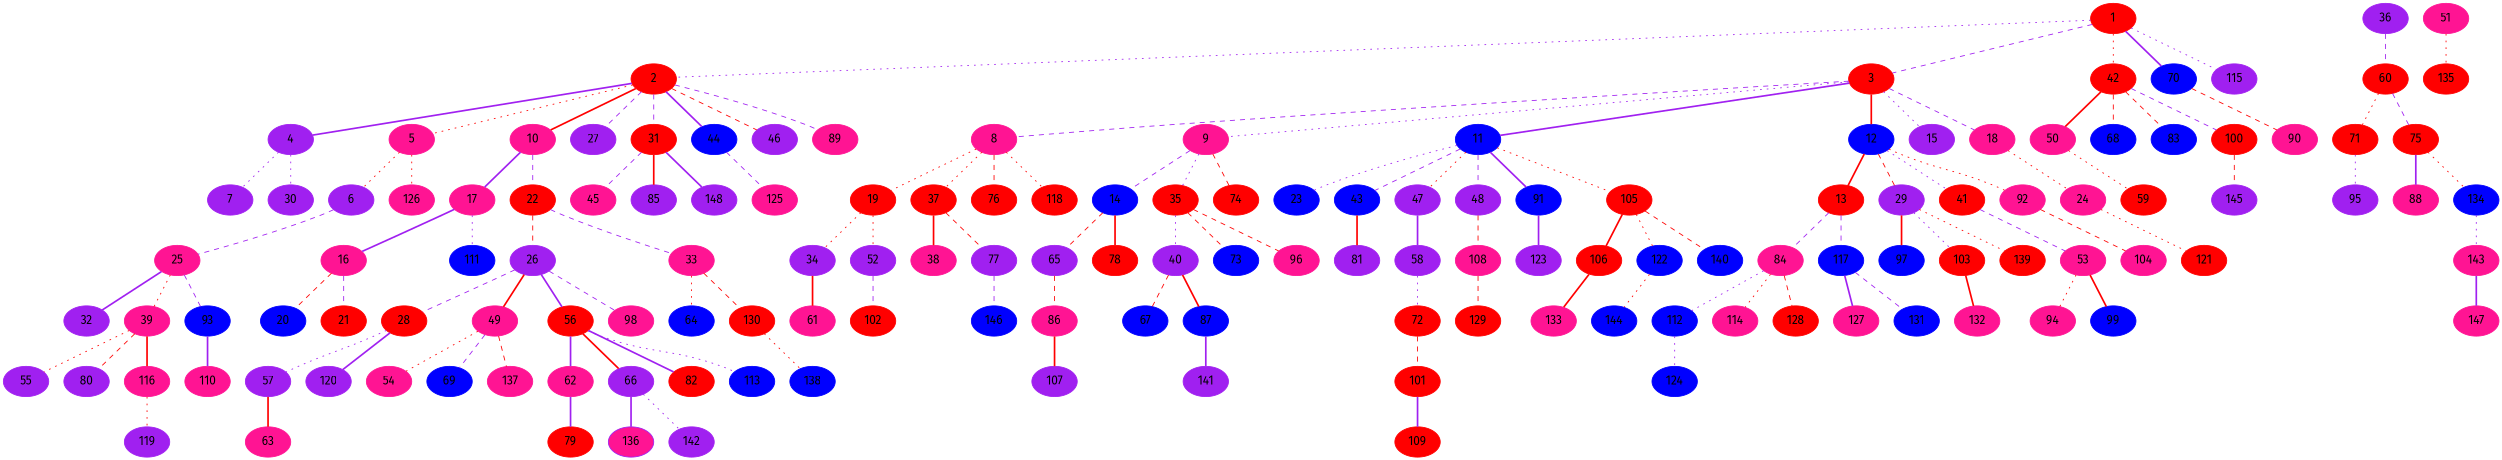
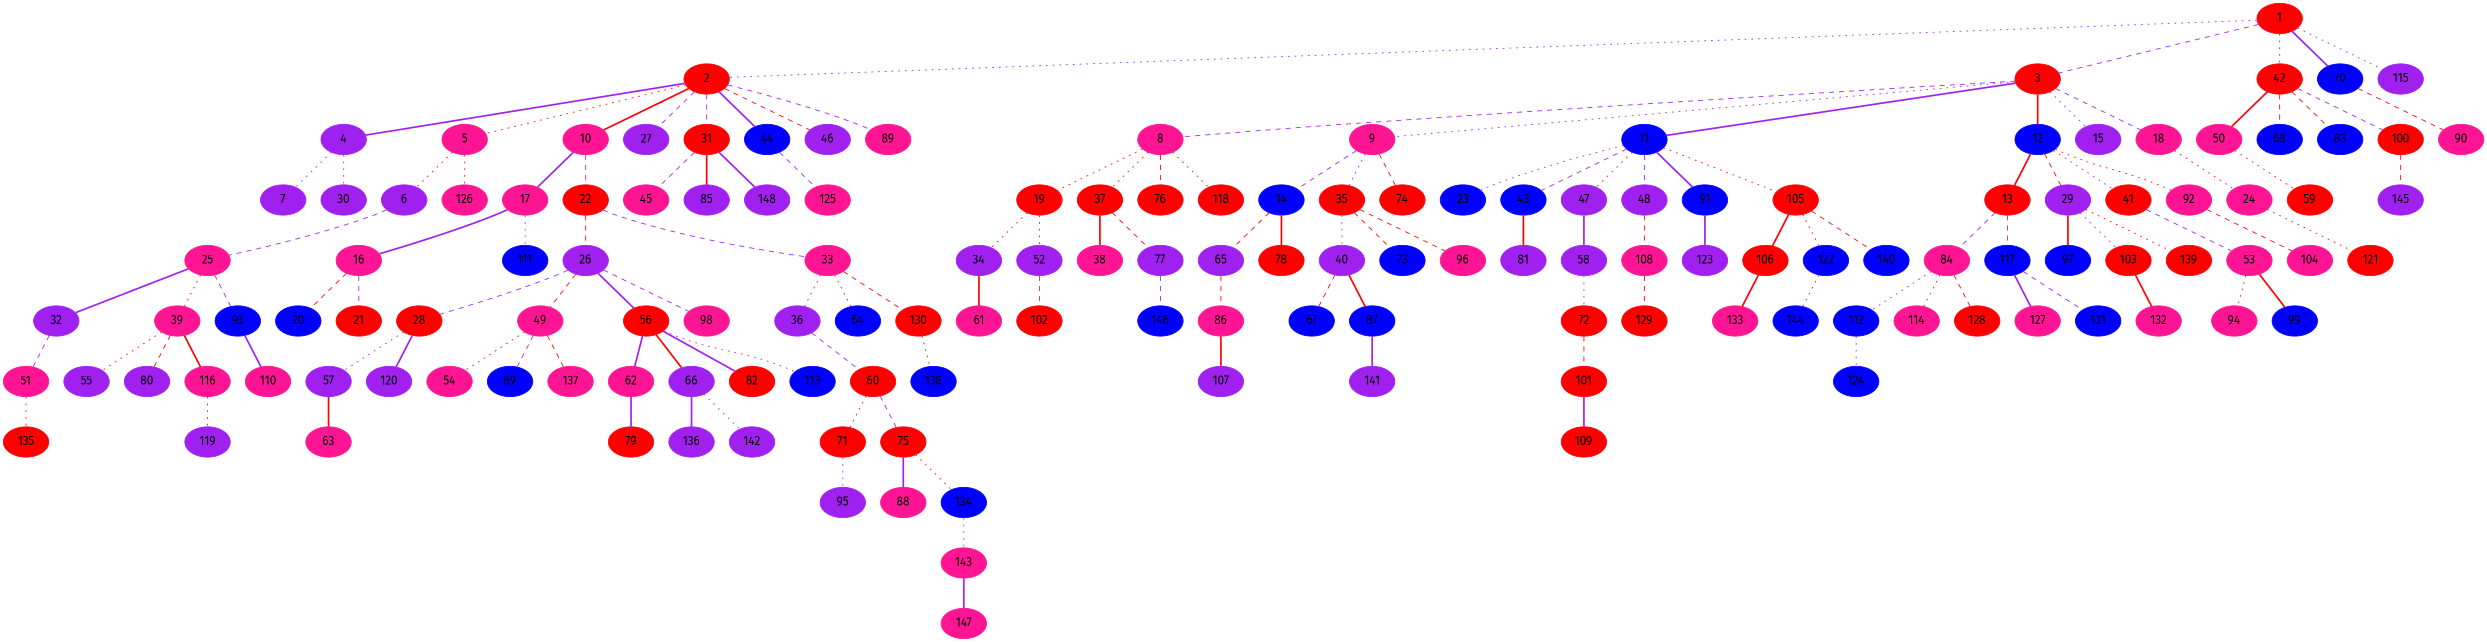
(514, 291) -> (563, 291)
none -> (813, 291)
none -> (41, 351)
(631, 442) -> (692, 442)
